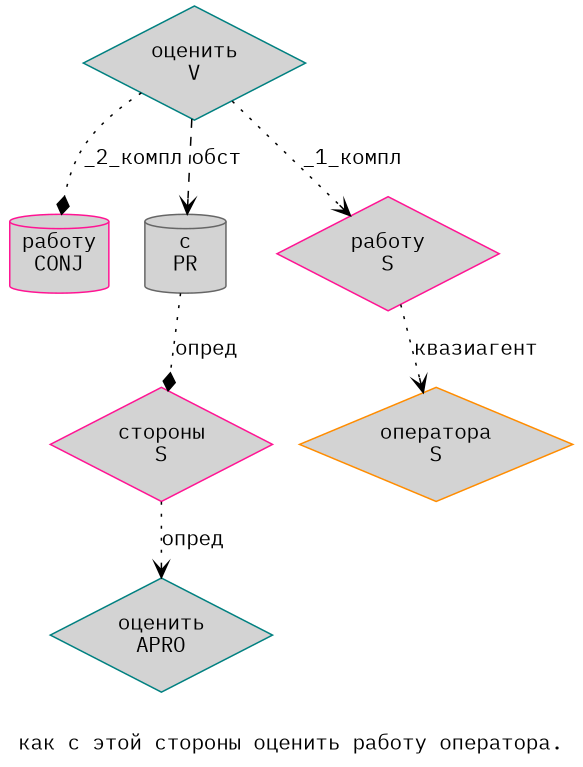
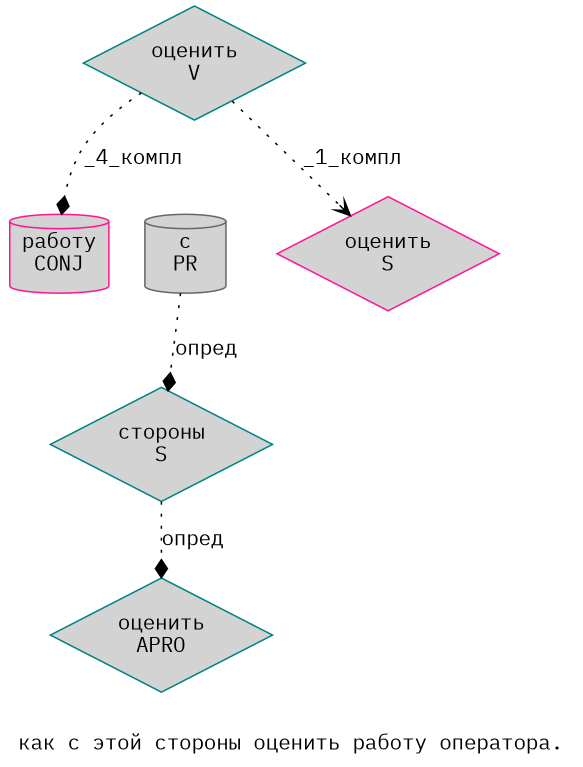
(134, 158) -> (134, 158)
(190, 159) -> none
(388, 254) -> (388, 254)
(161, 444) -> (161, 444)
(436, 444) -> none
(161, 531) -> (161, 531)
